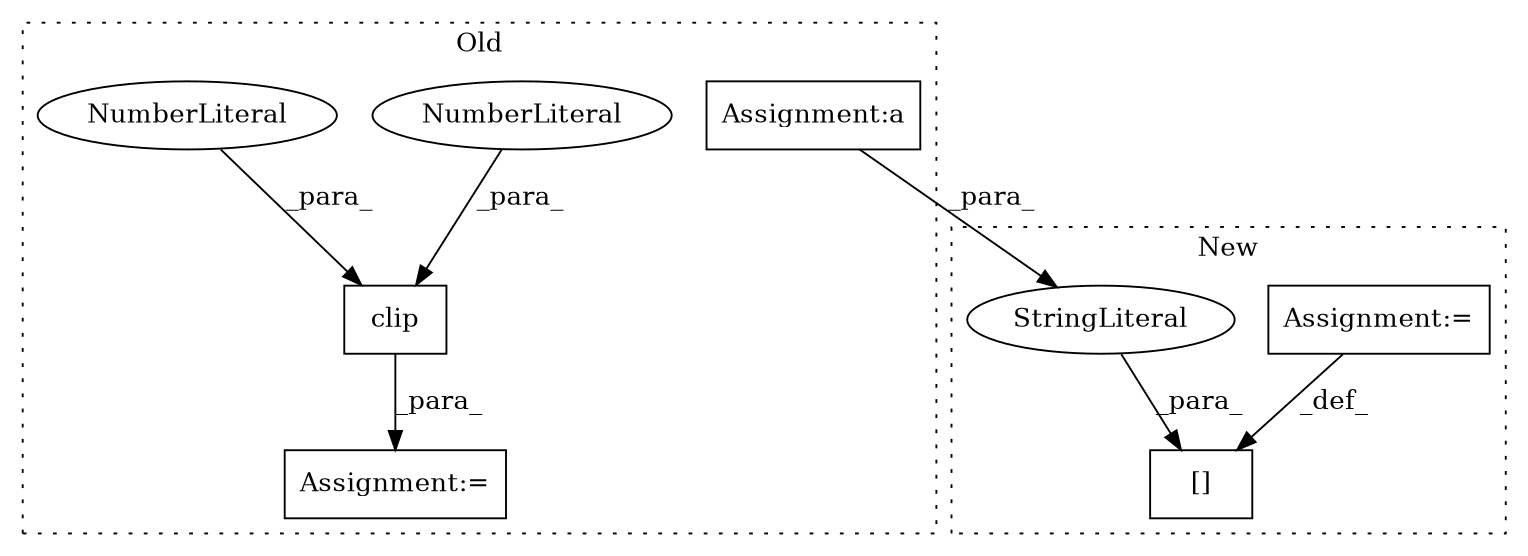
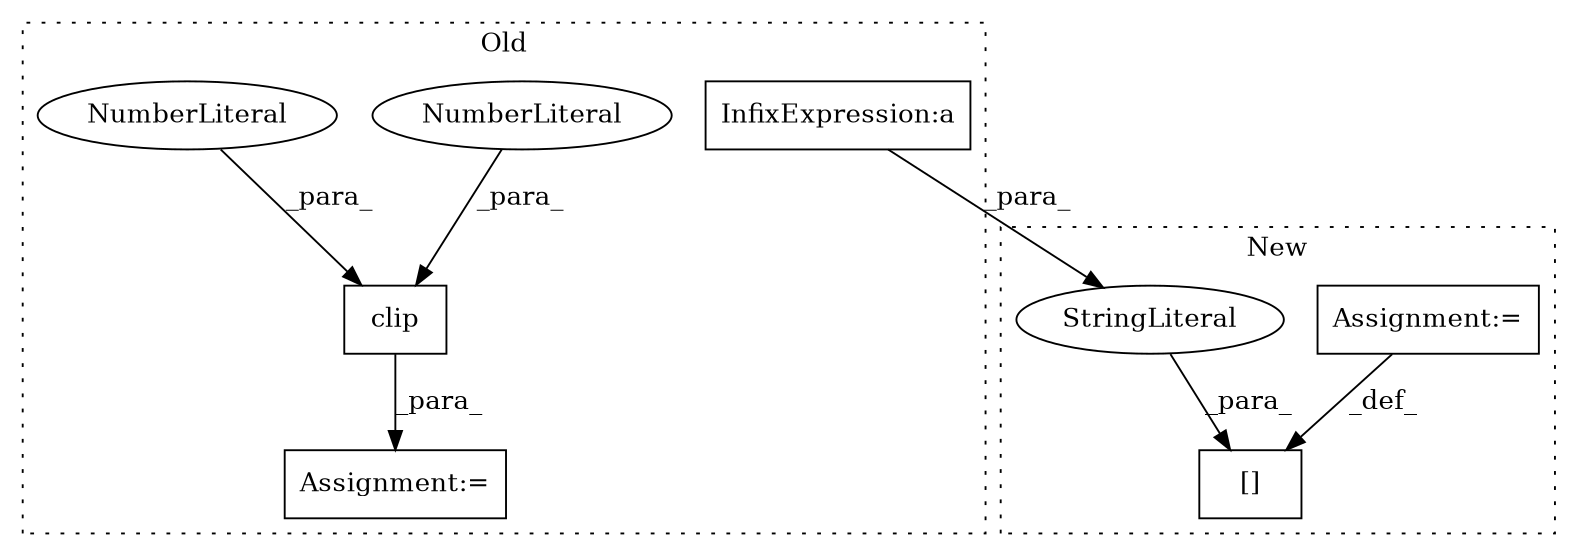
(813, 115) -> (838, 115)
